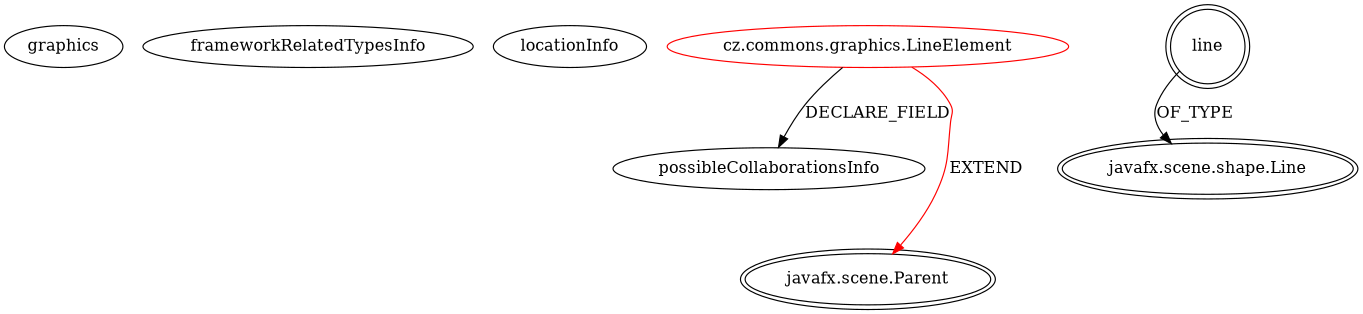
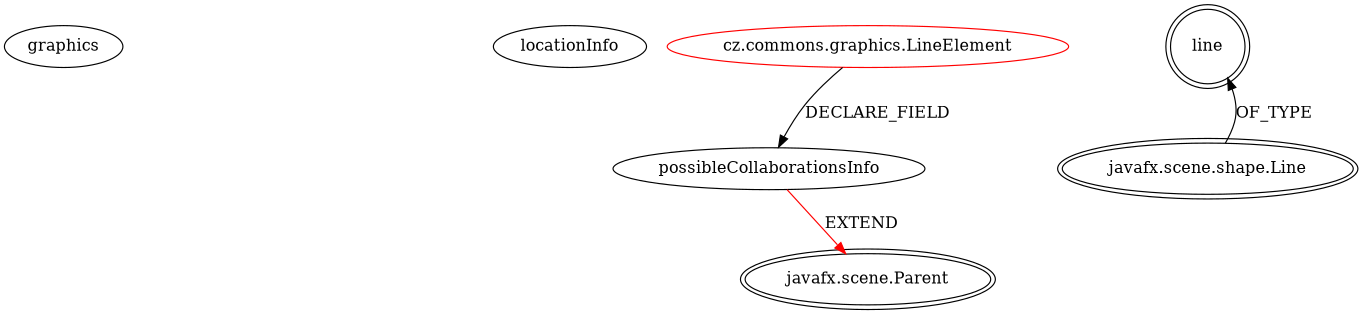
(308, 47) -> none
(1158, 101) -> (1236, 117)
(948, 154) -> (812, 217)
